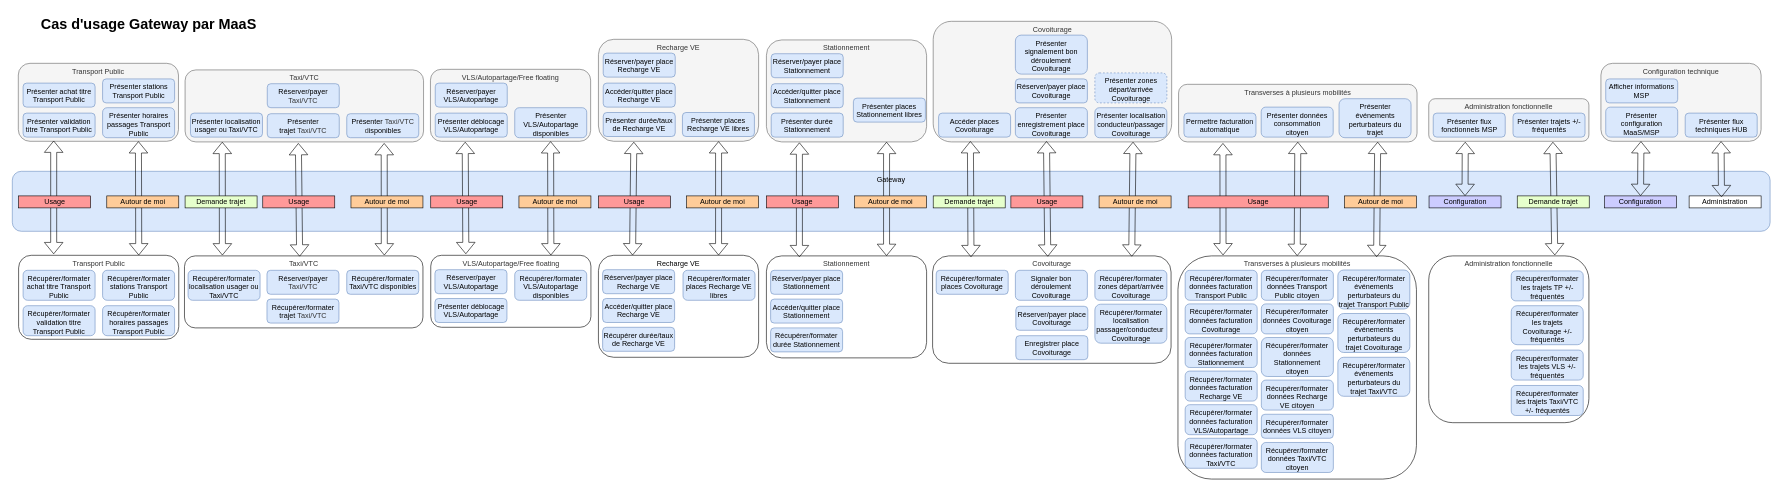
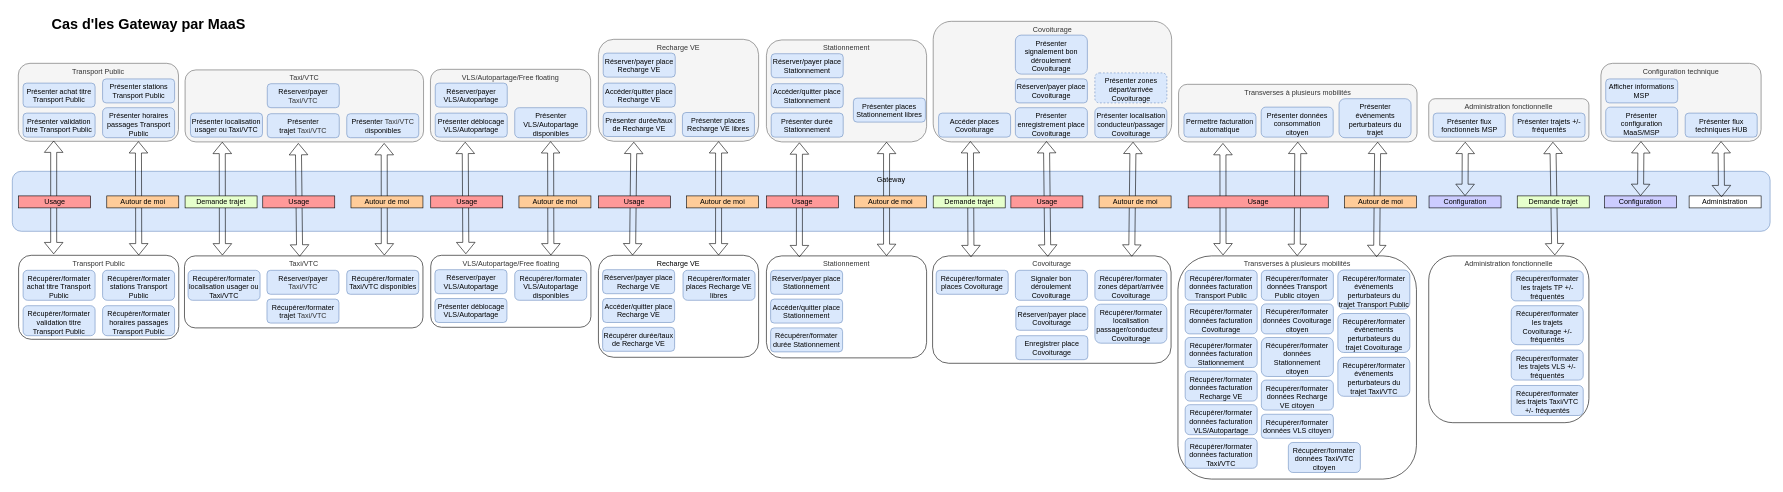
(149, 25) -> (149, 25)
(1298, 458) -> (1325, 458)
